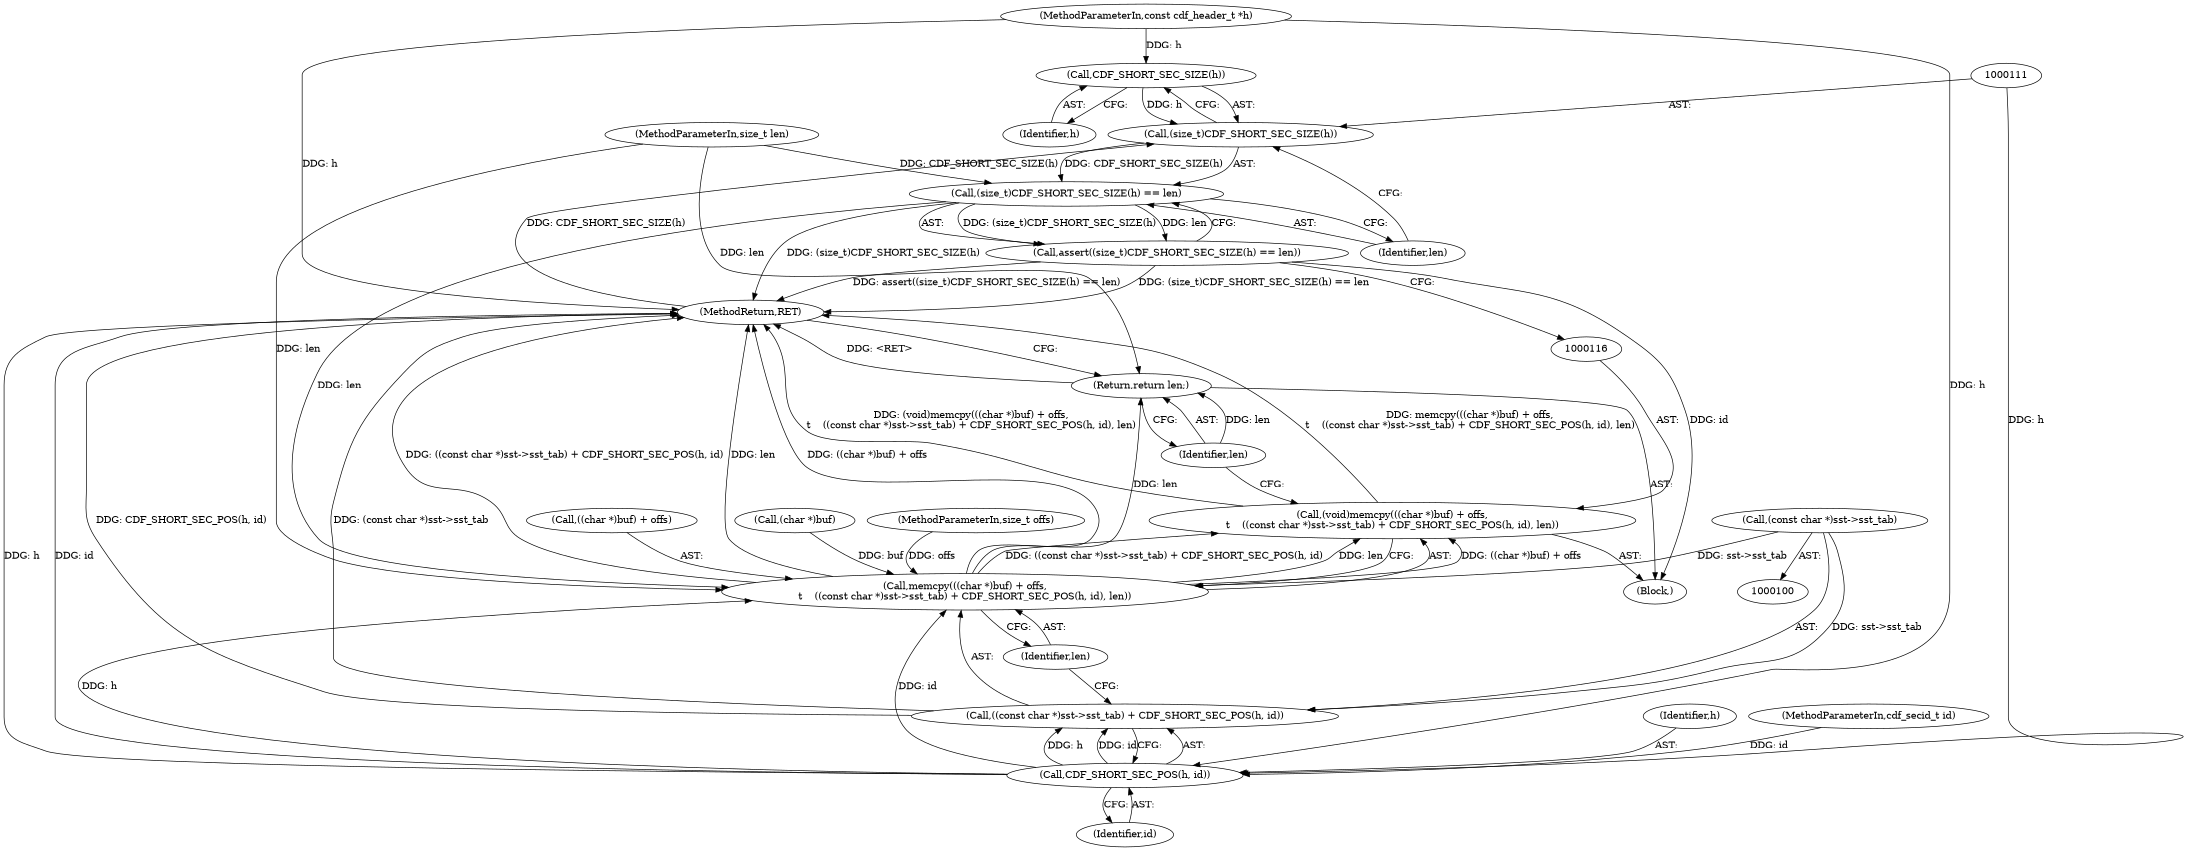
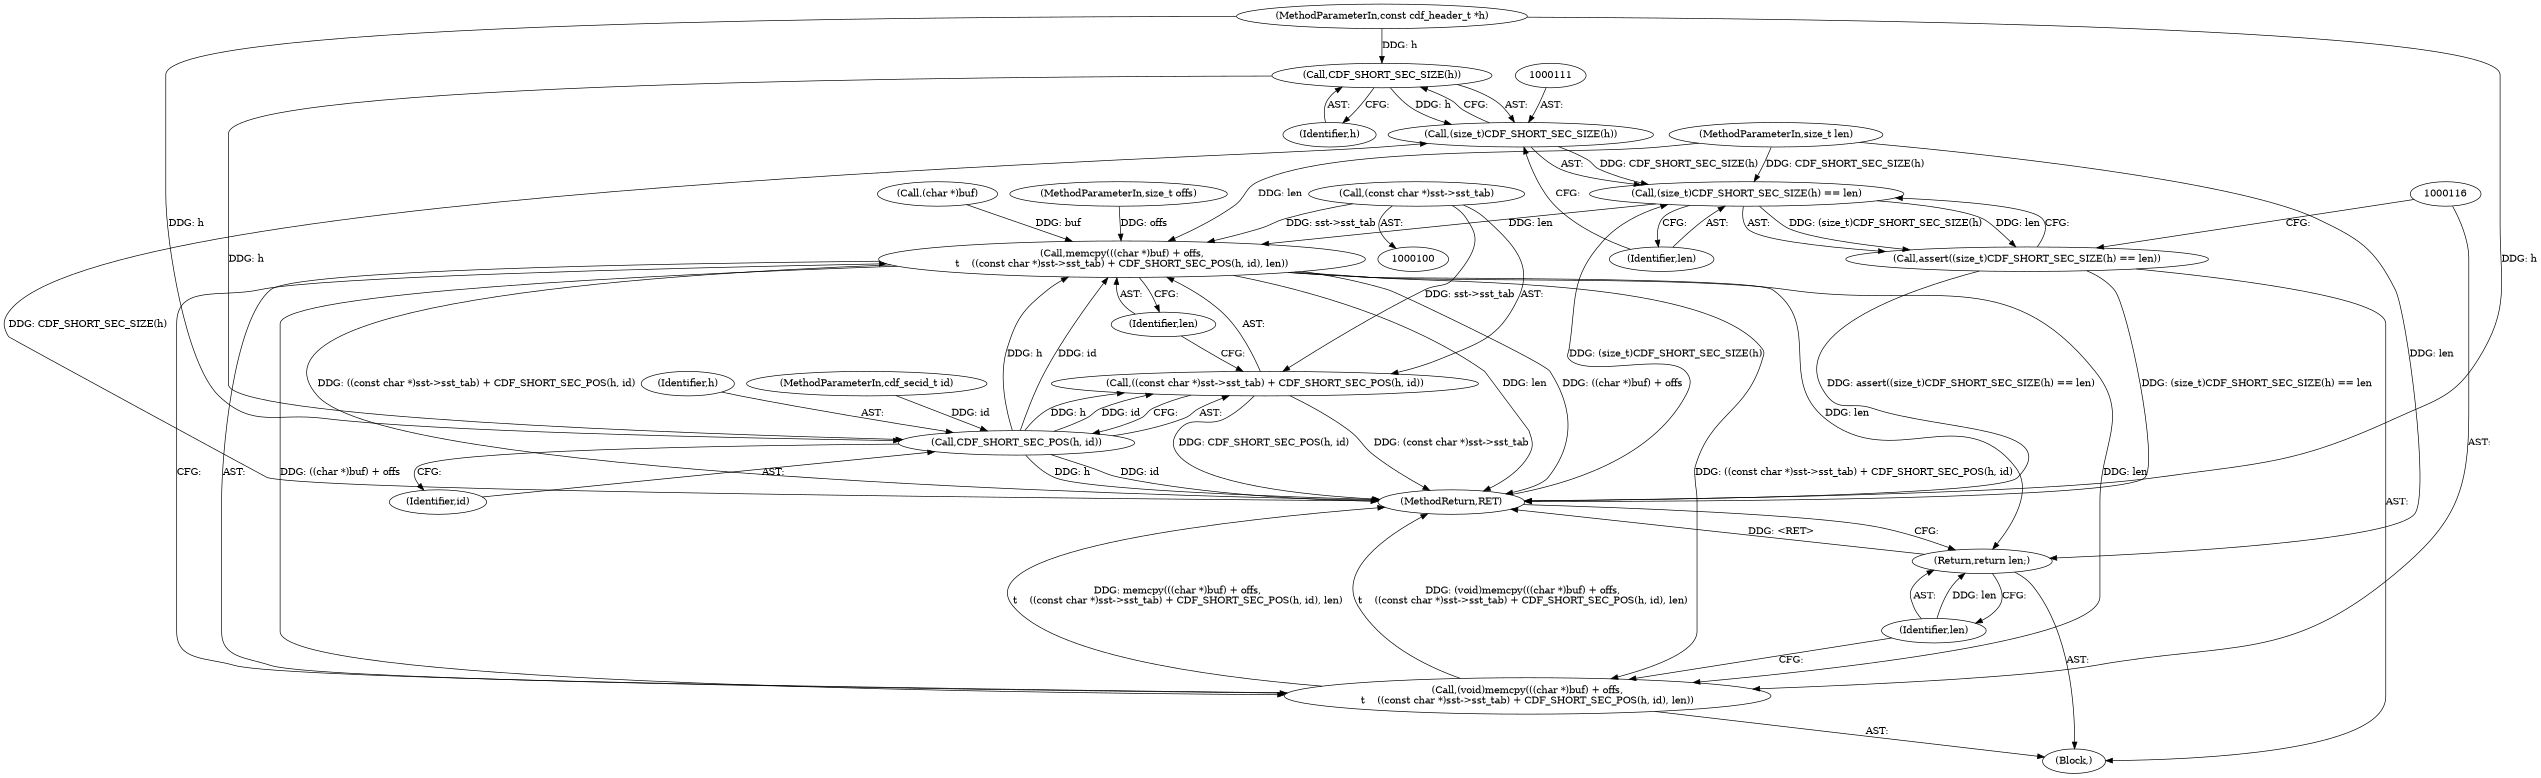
(839, 221) -> (1647, 364)
(1421, 290) -> (2259, 223)
(1709, 421) -> (2399, 502)
(612, 521) -> none
(2119, 733) -> (287, 113)
